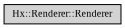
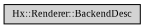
(63, 14) -> (72, 14)
